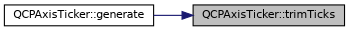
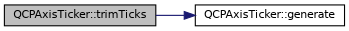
(168, 15) -> (170, 15)
